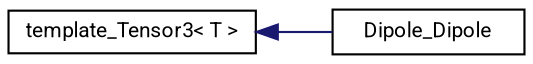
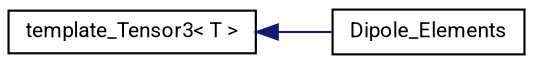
(429, 32) -> (429, 32)
